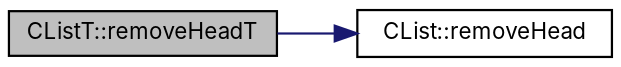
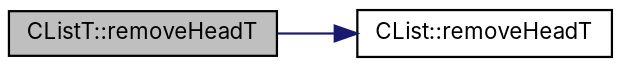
(485, 34) -> (485, 34)
